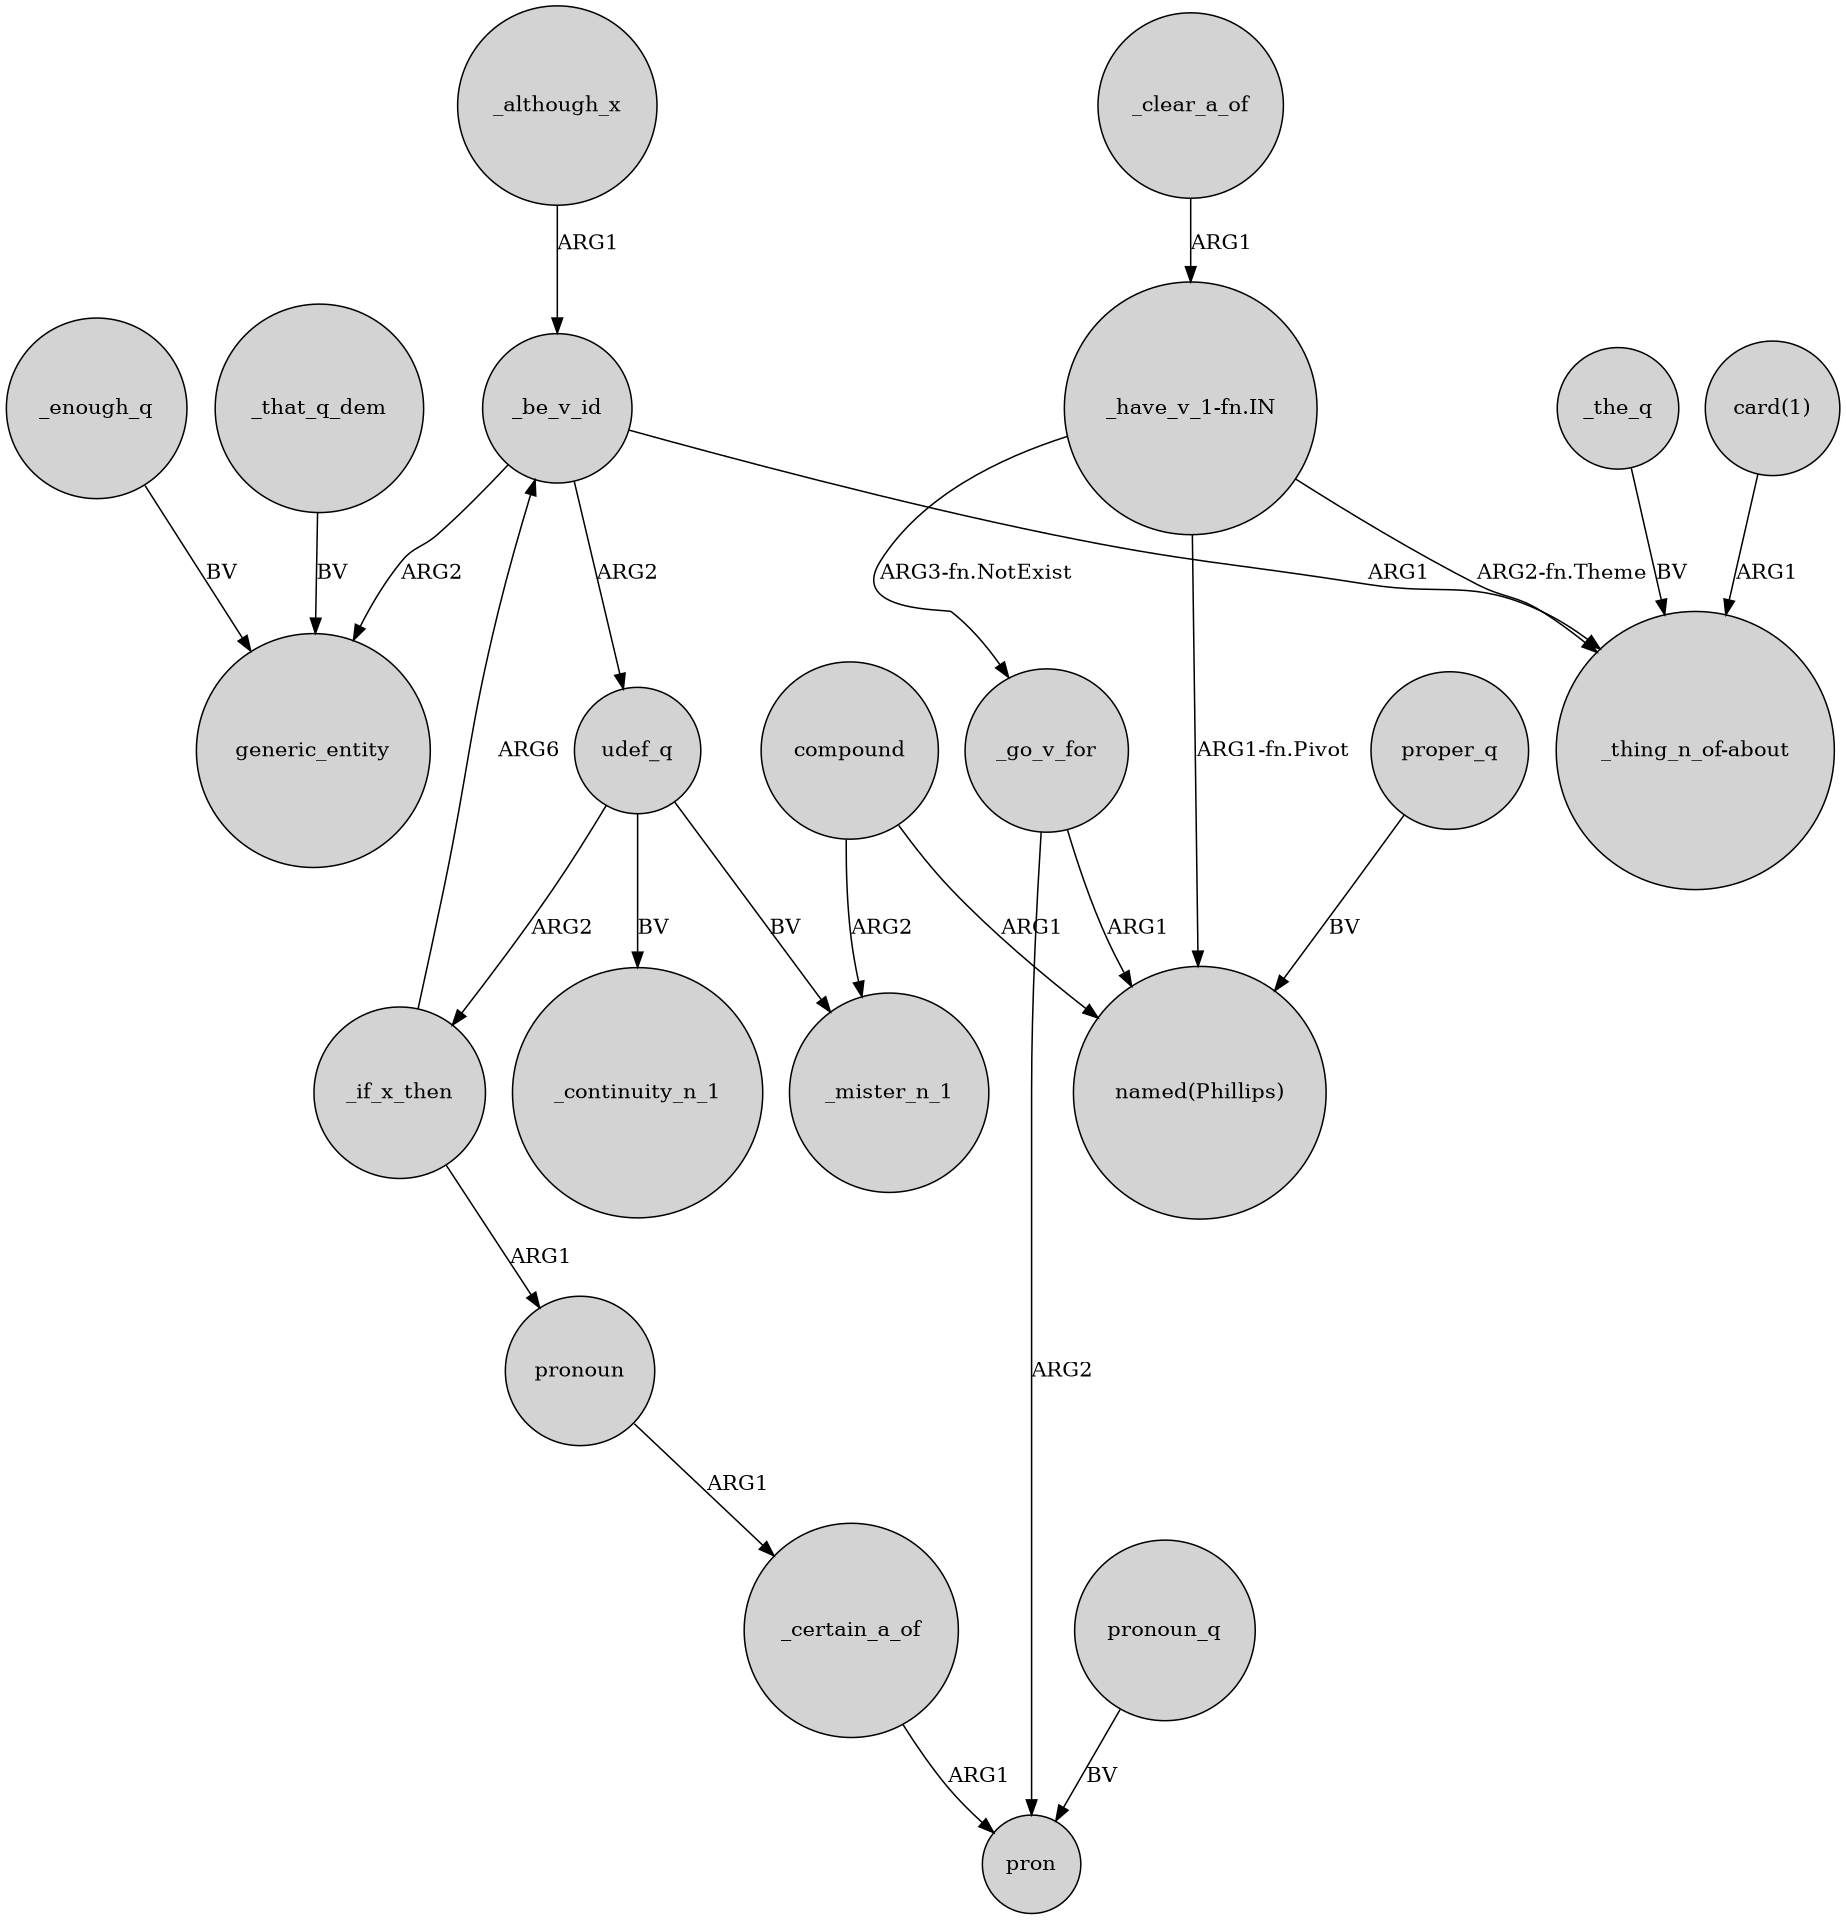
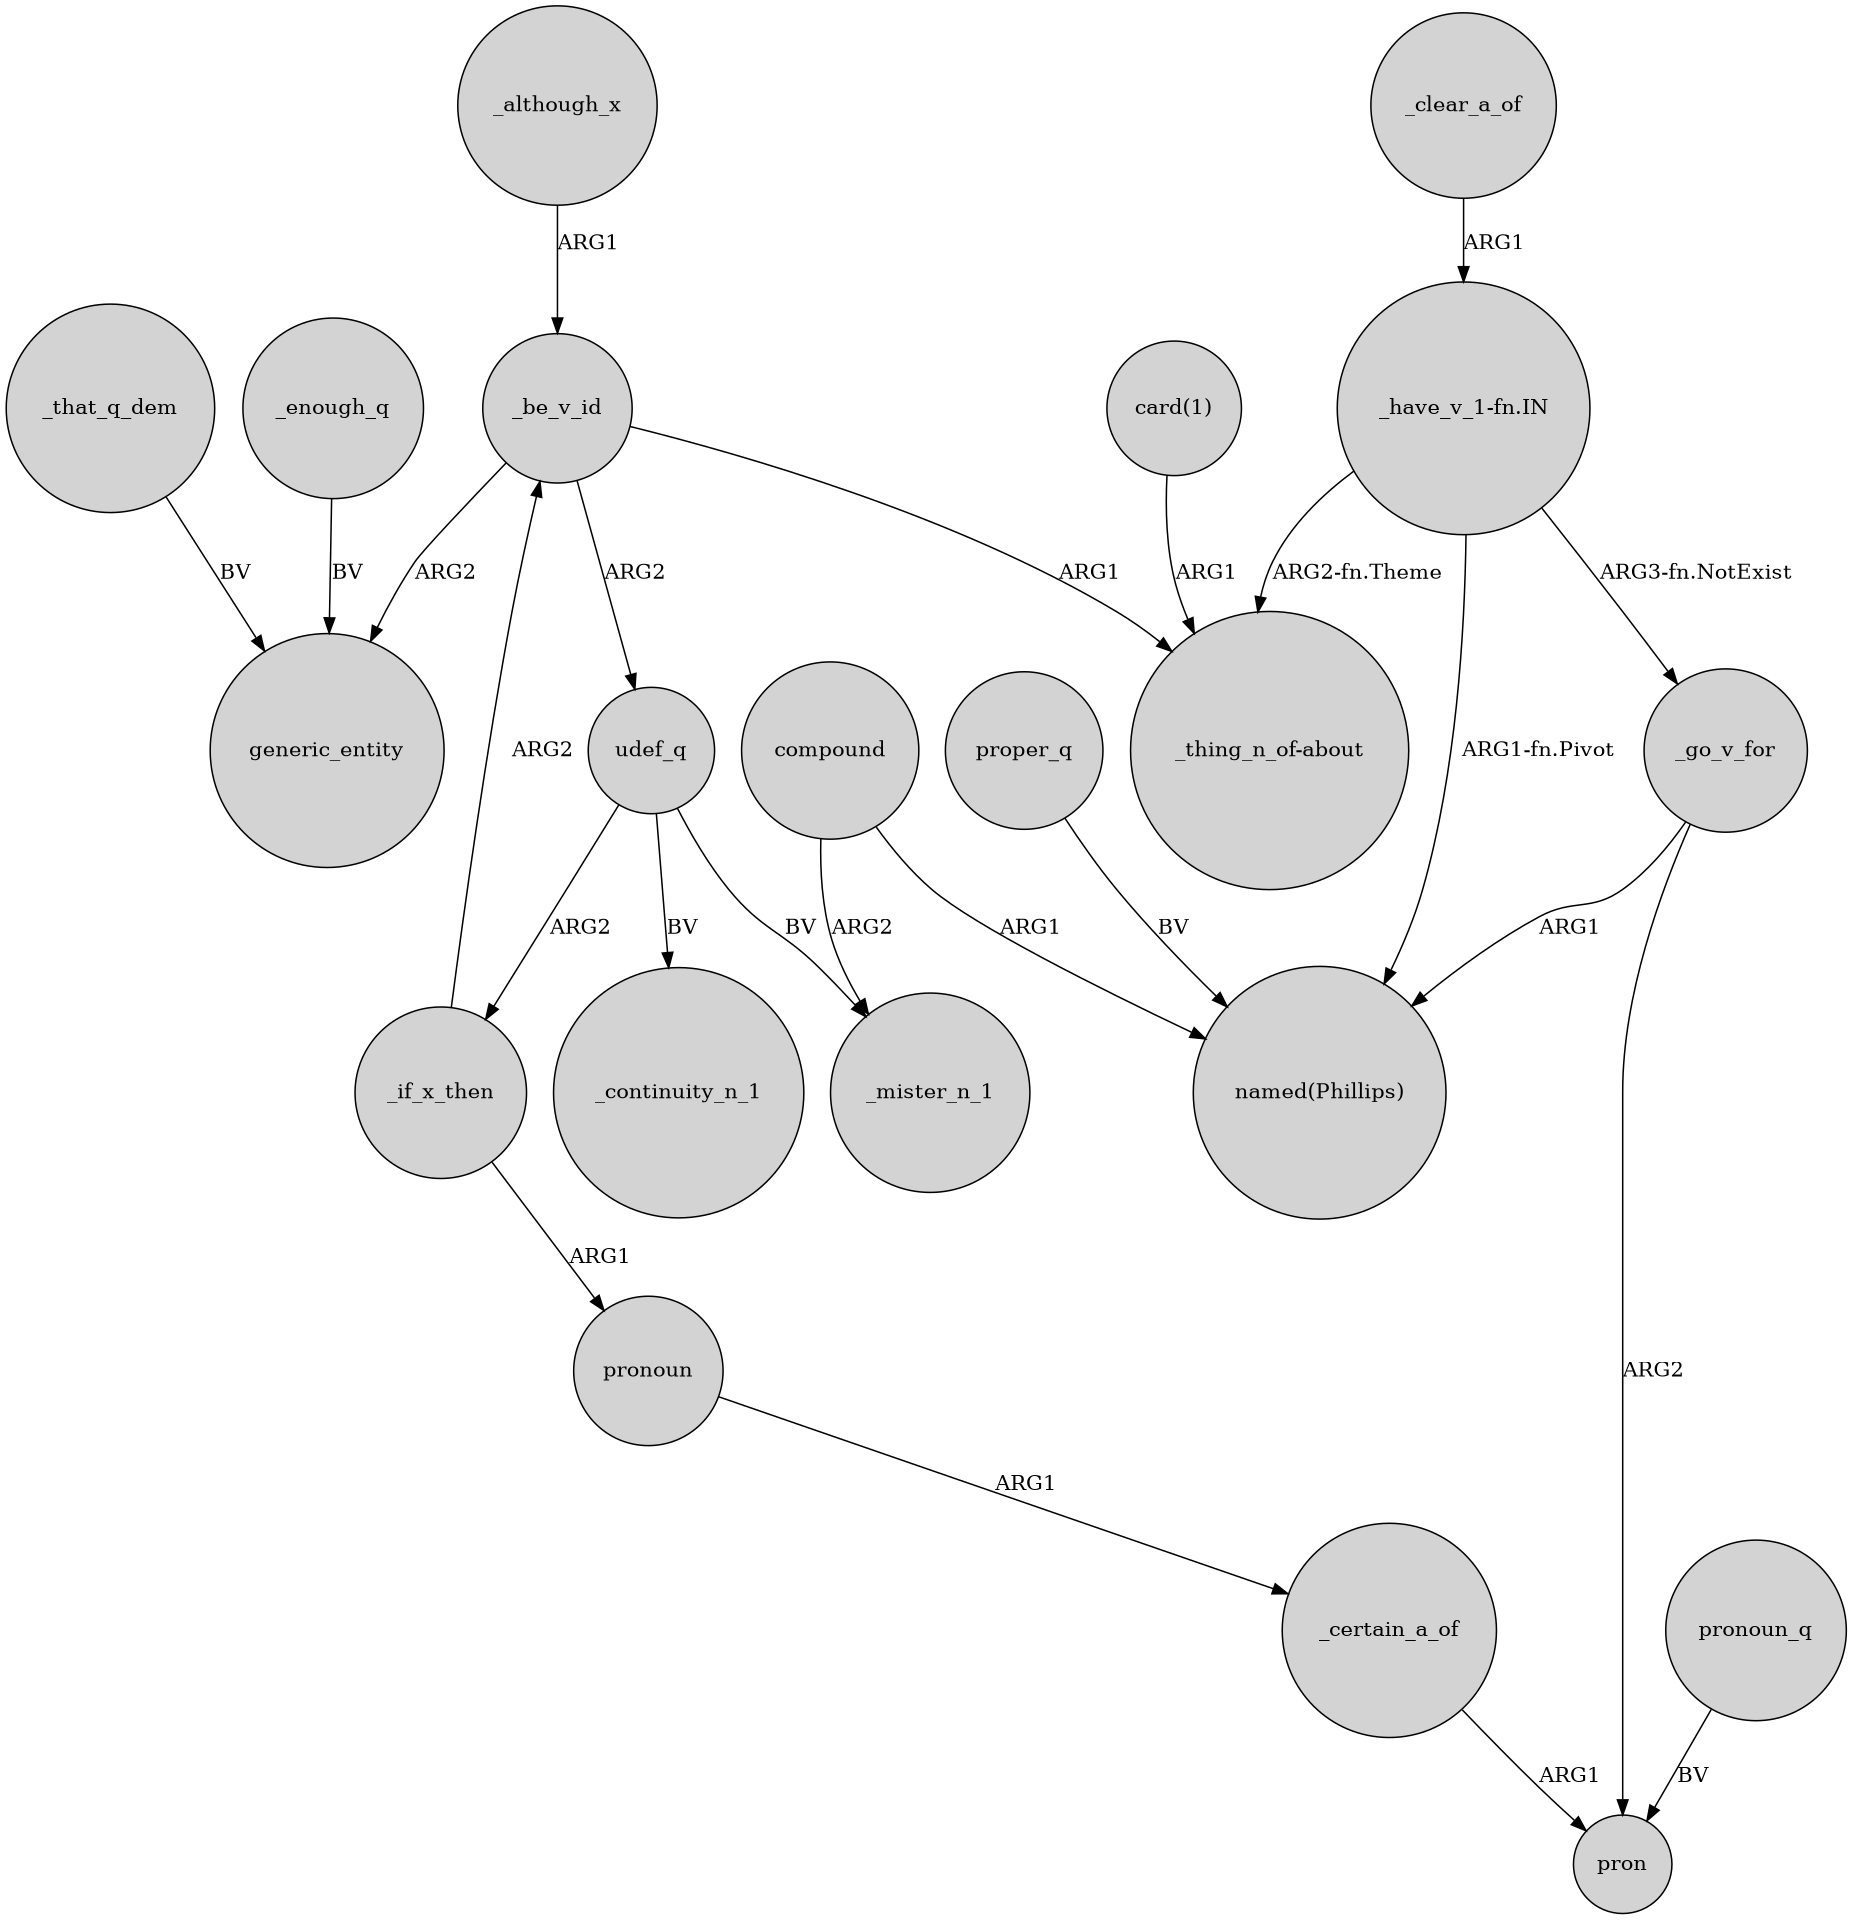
(1618, 408) -> none
(529, 751) -> (543, 751)
